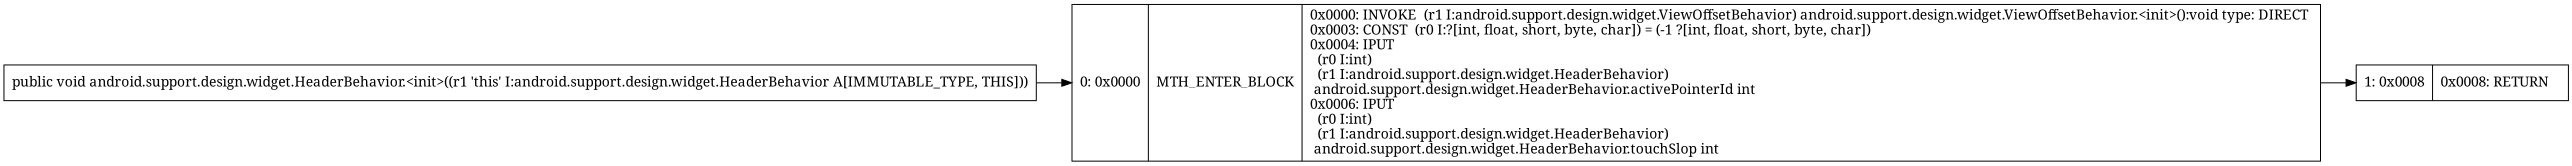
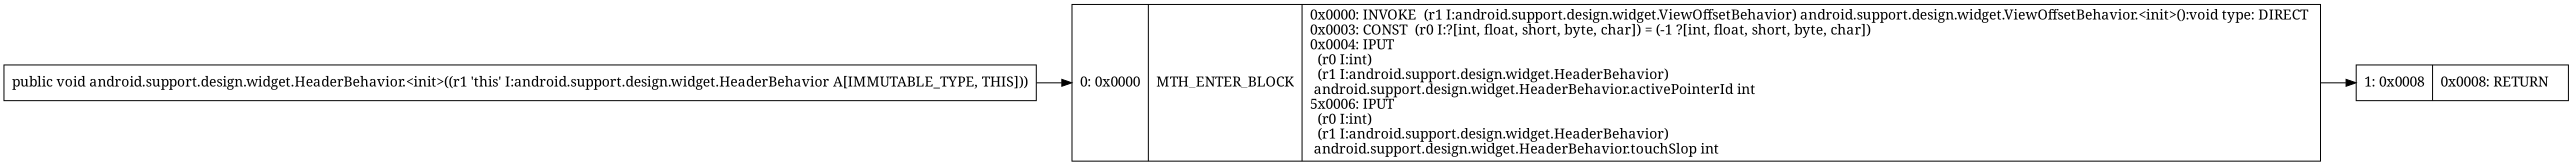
(1356, 105) -> (1356, 105)
